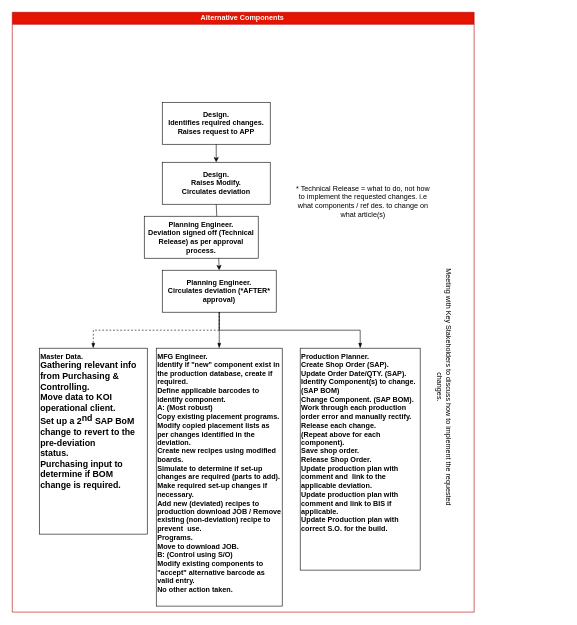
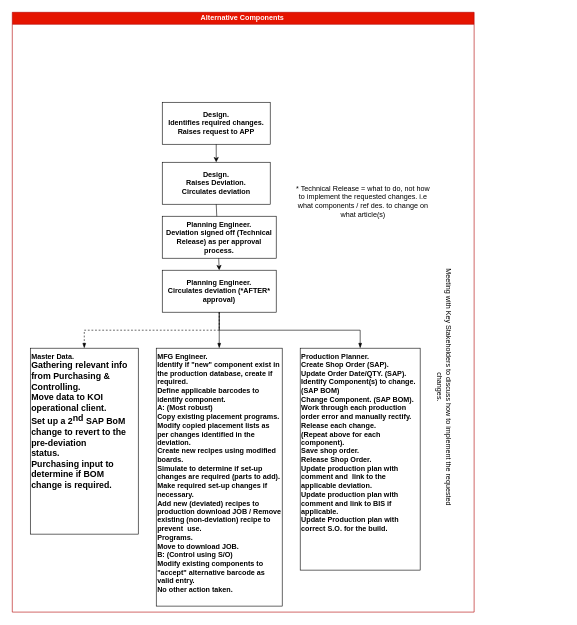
(216, 183) -> (216, 183)
(201, 237) -> (219, 237)
(93, 441) -> (84, 441)
